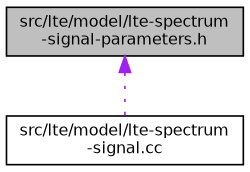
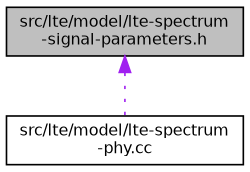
(125, 140) -> (125, 140)
